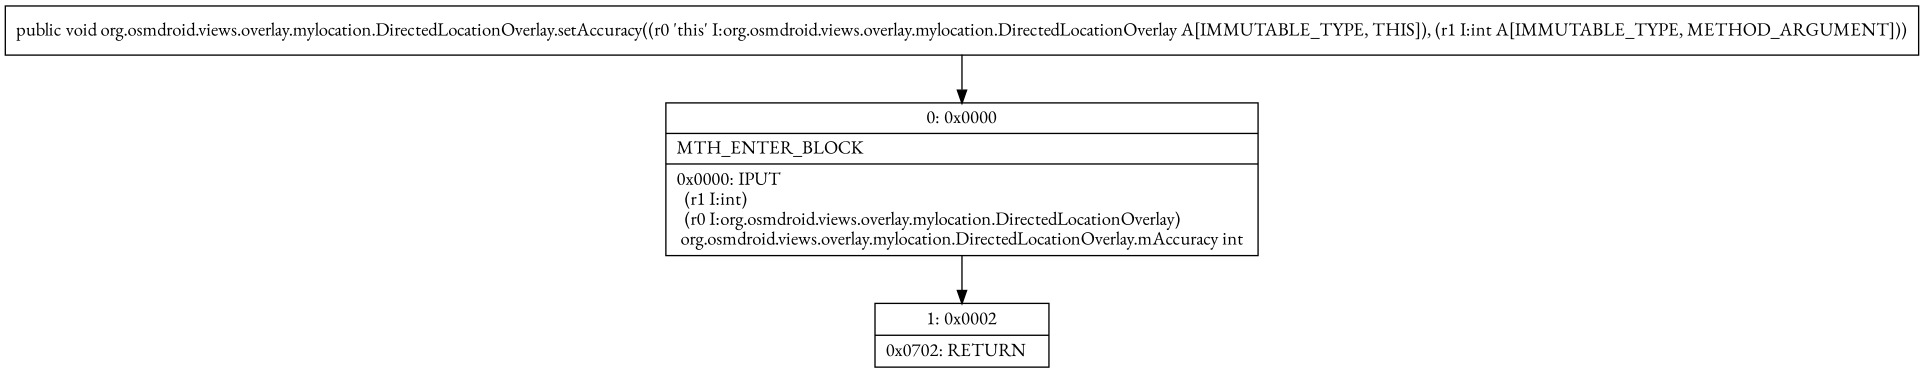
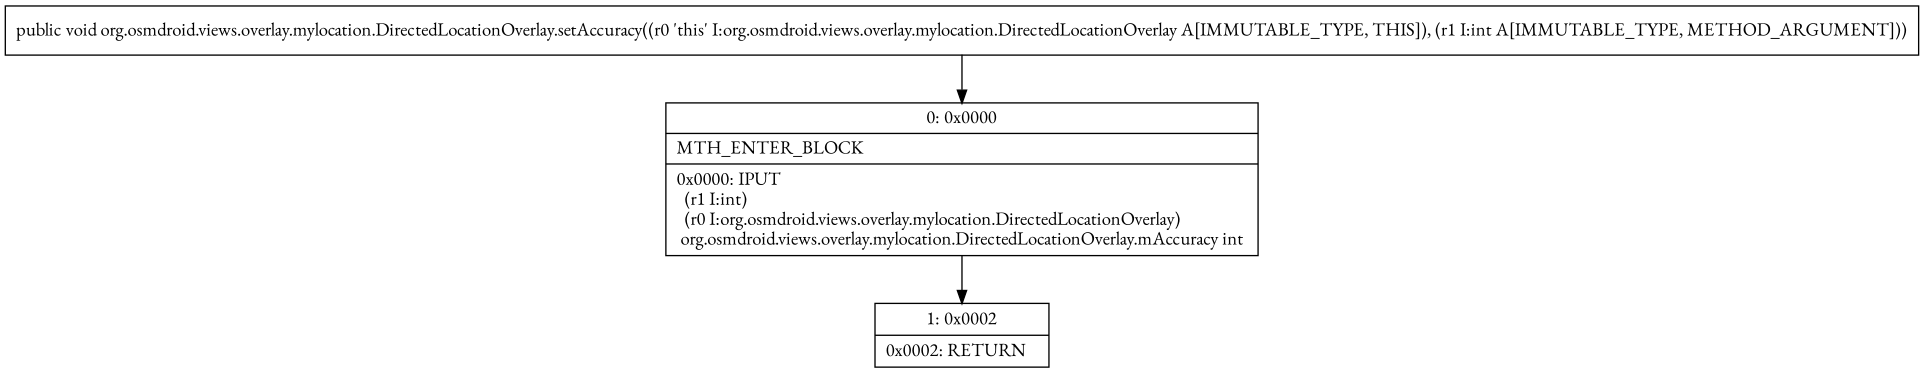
(962, 351) -> (962, 351)
